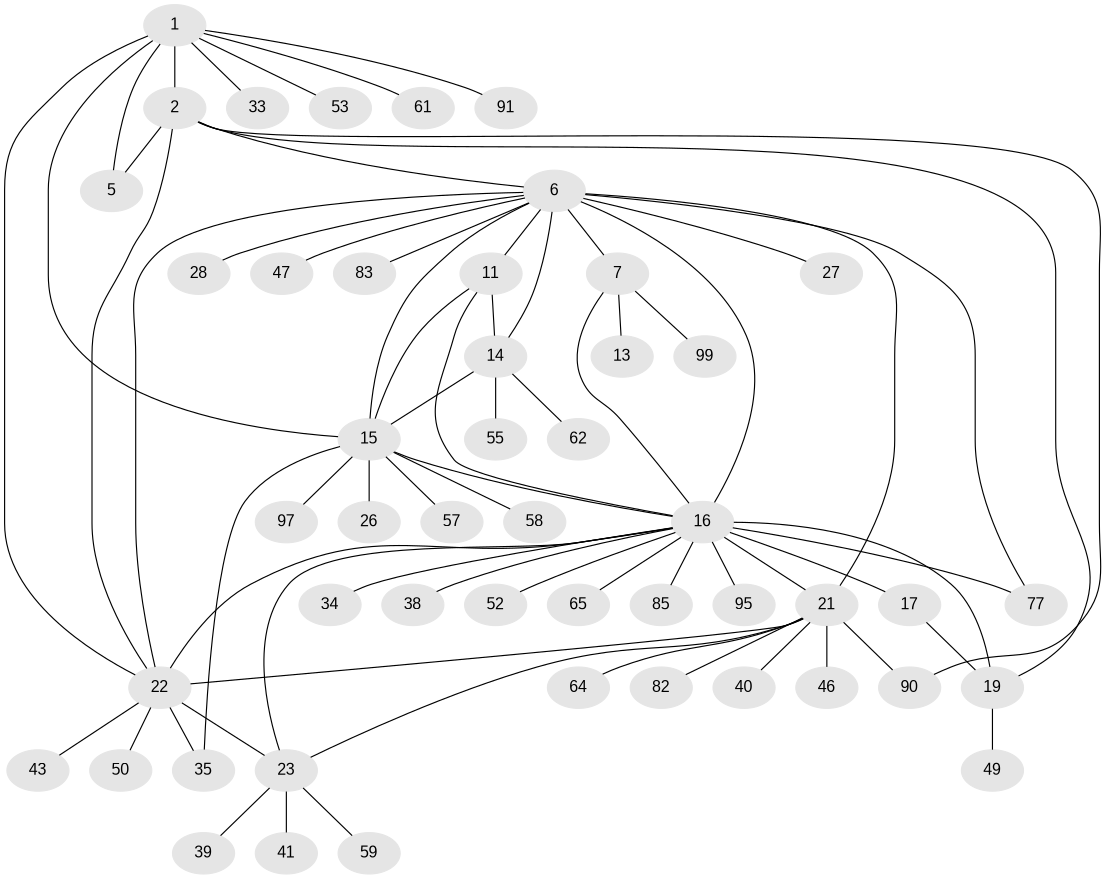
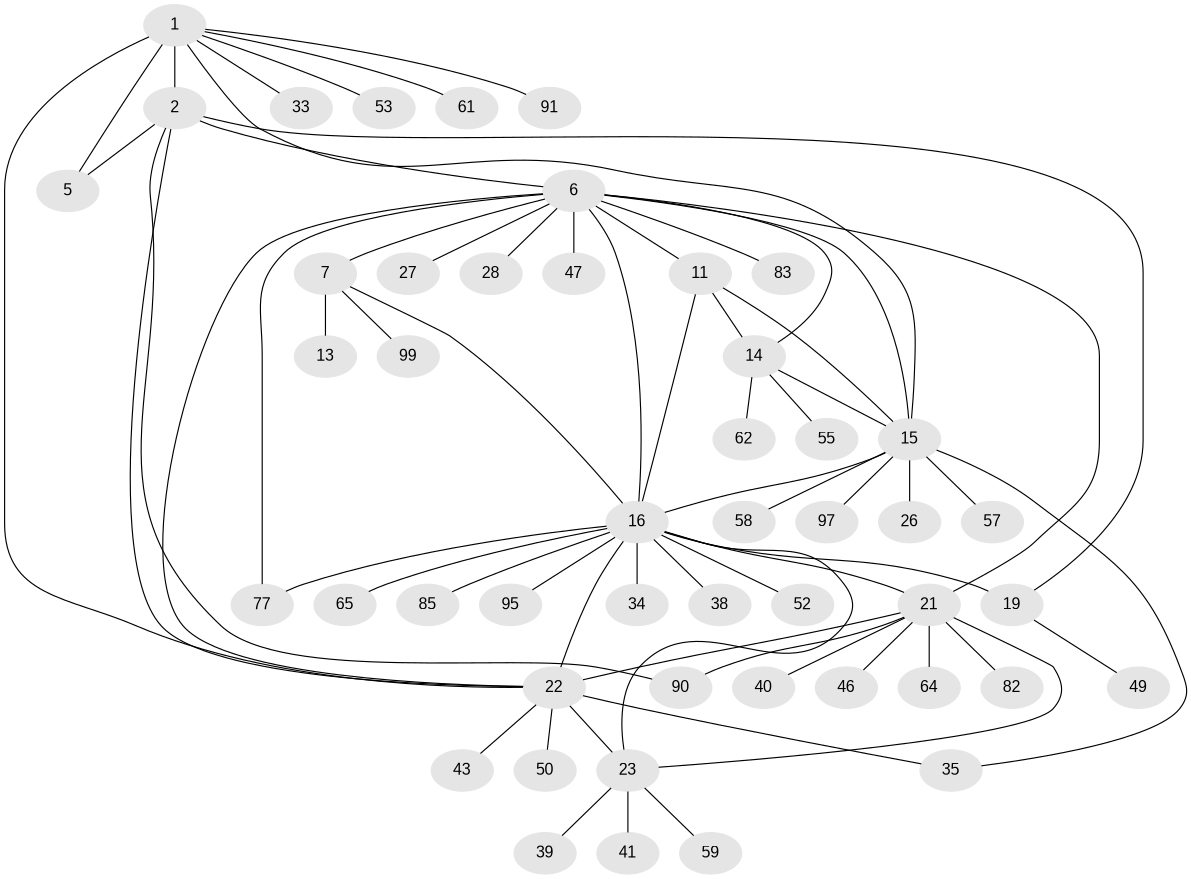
(910, 605) -> none
